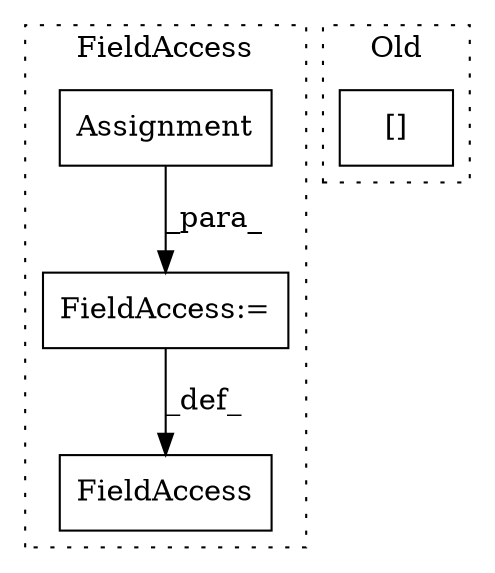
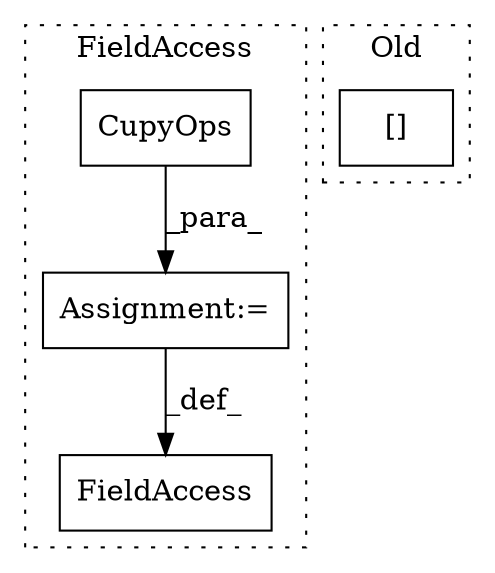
(166, 128) -> (166, 128)
(166, 310) -> (166, 310)
